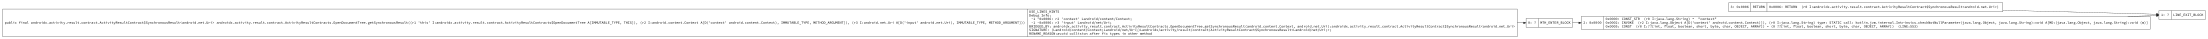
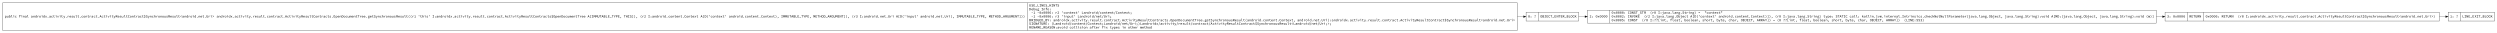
(2142, 16) -> (2159, 17)
(1555, 23) -> (1558, 16)
